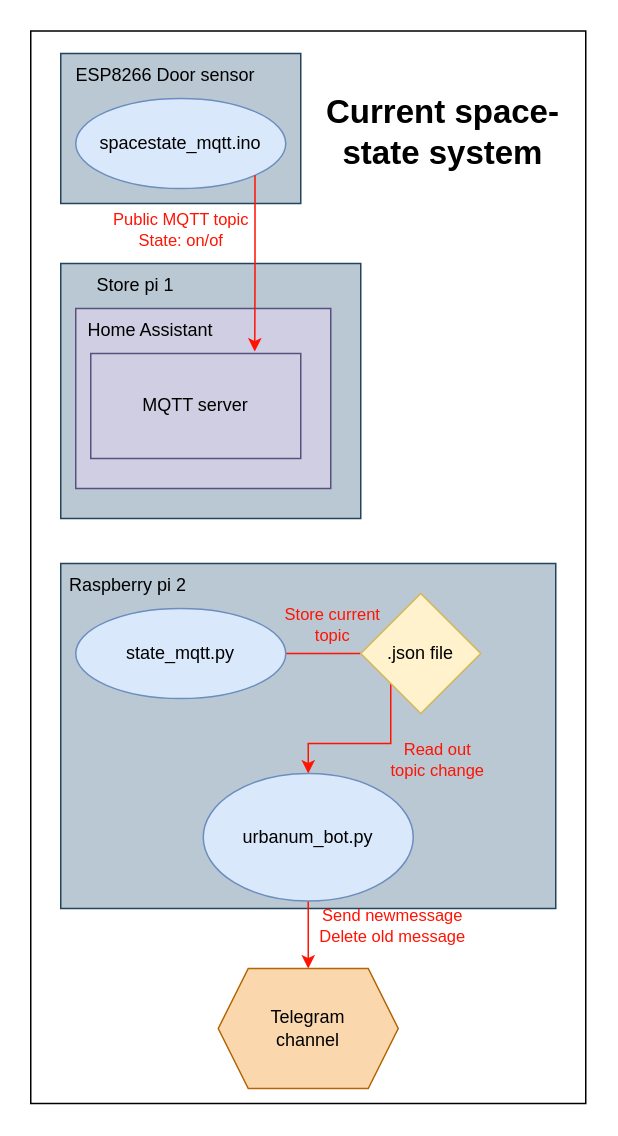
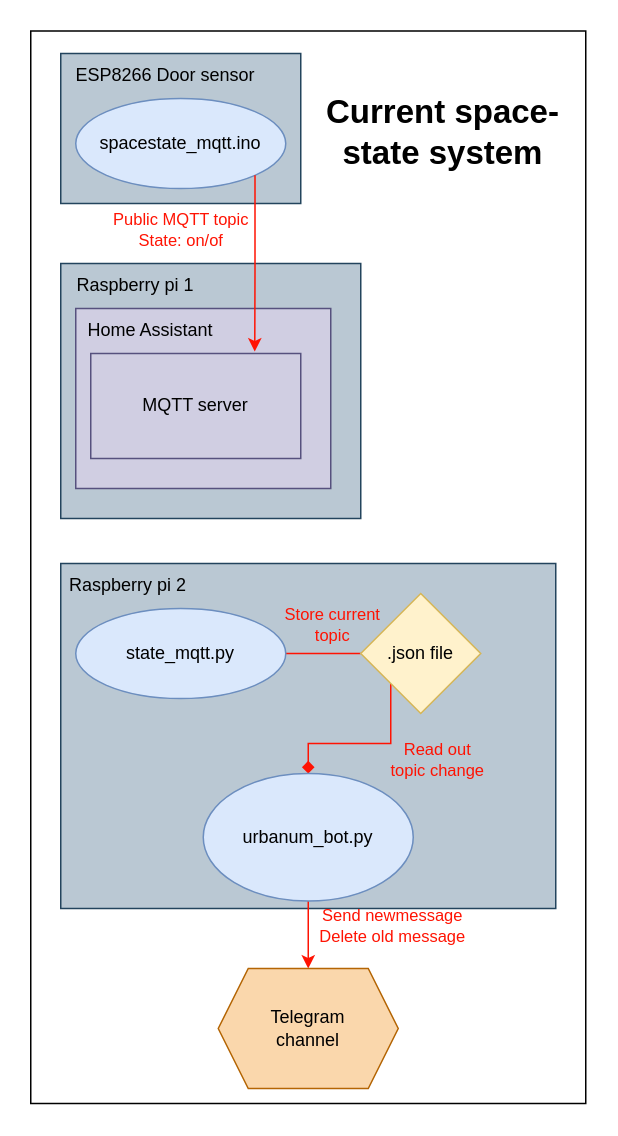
(136, 286) -> (136, 286)
(308, 762) -> (308, 761)
